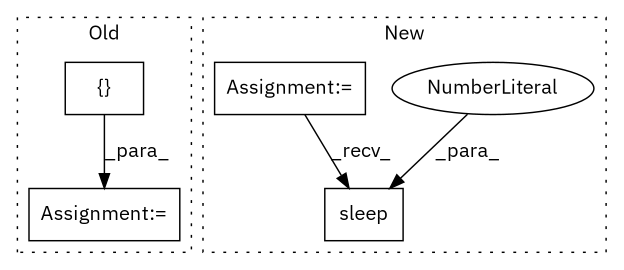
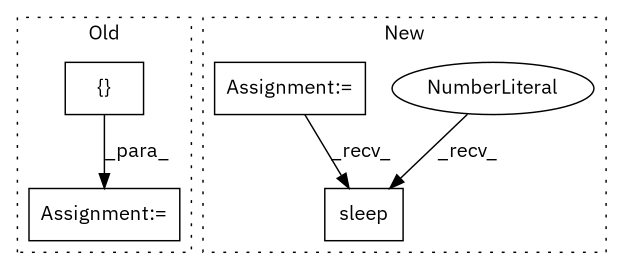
(468, 152) -> (468, 152)
